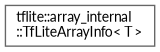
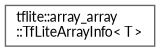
(80, 26) -> (80, 26)
